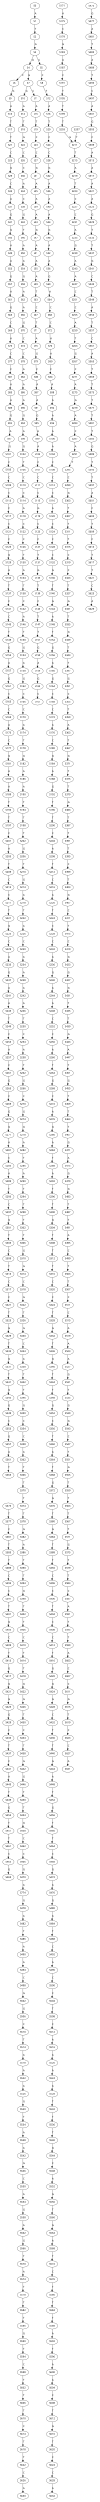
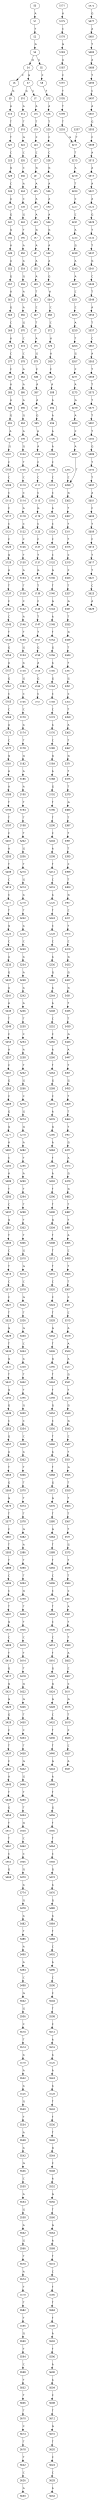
(72, 461) -> (76, 470)
none -> (8, 1491)
